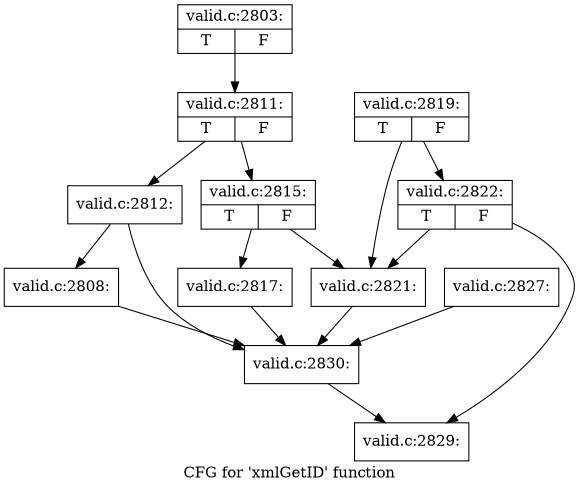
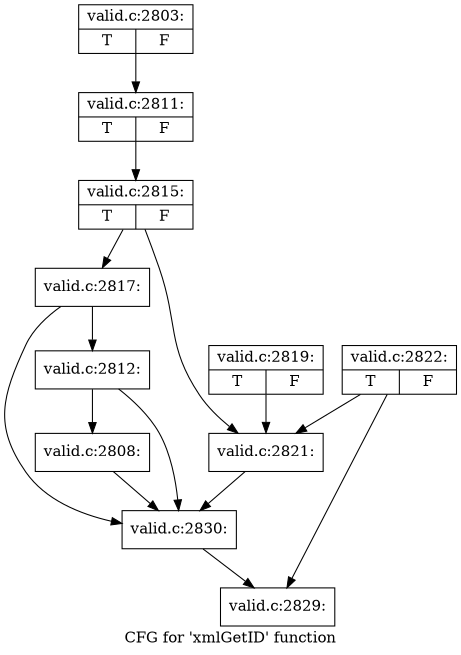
(431, 156) -> none
(181, 160) -> (92, 323)
(502, 287) -> none
